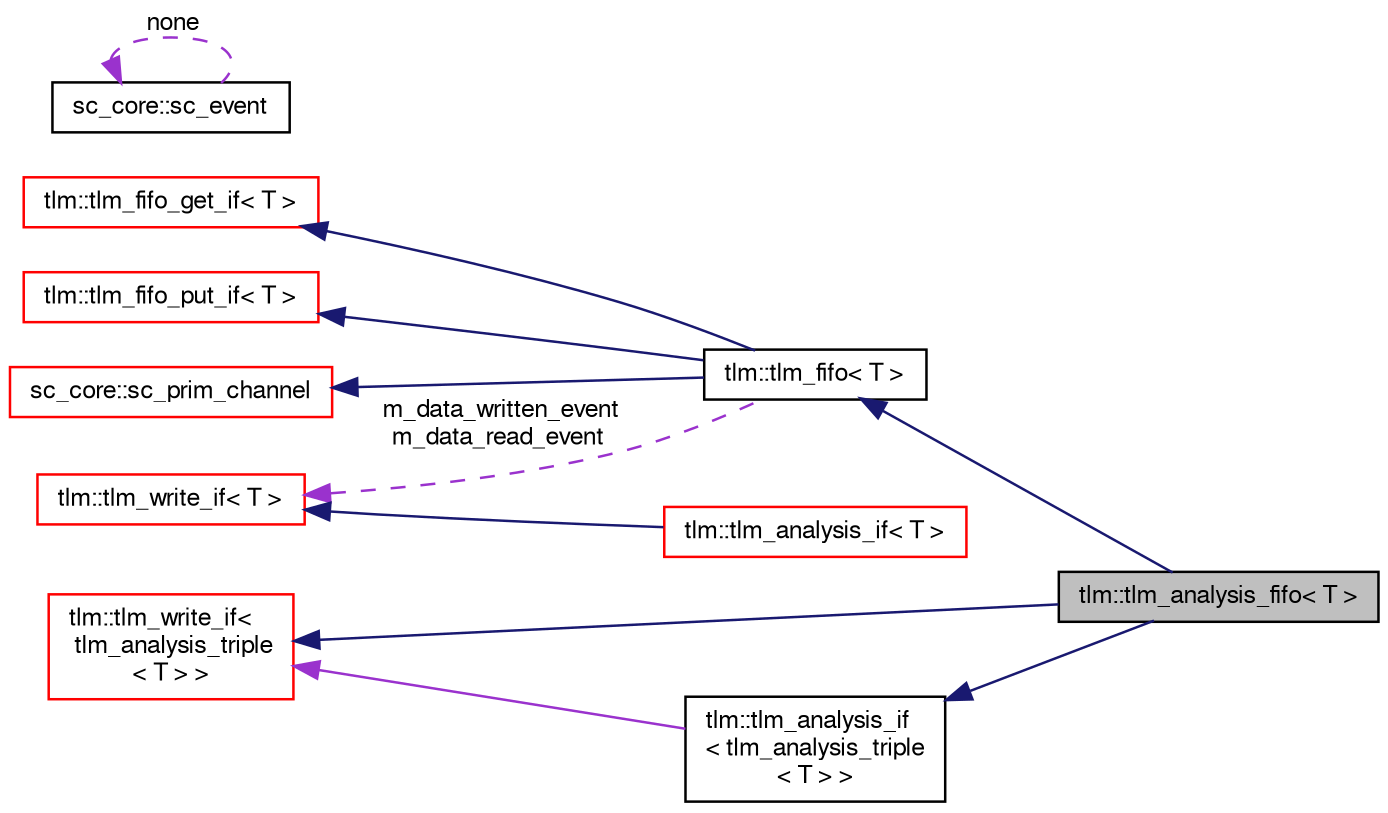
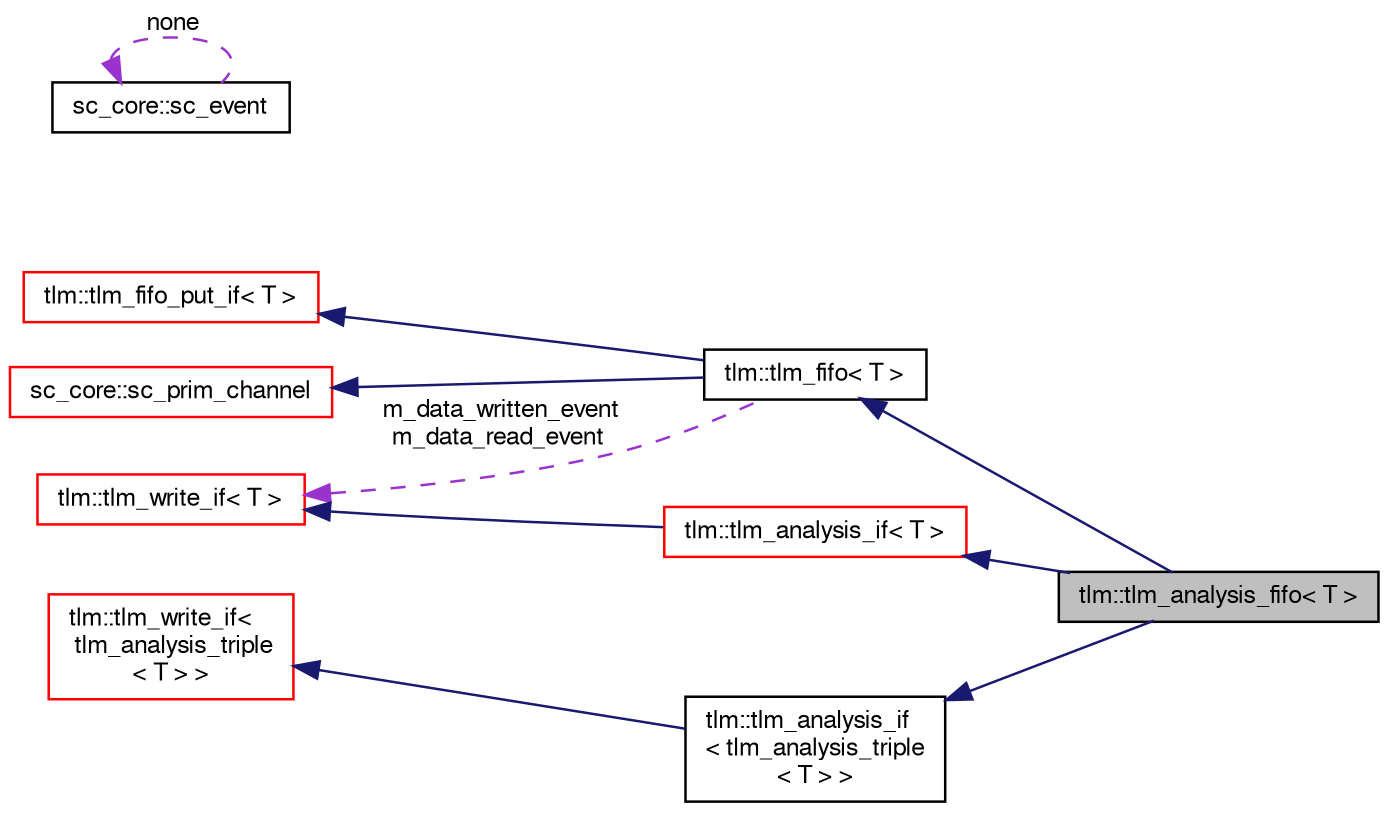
(171, 202) -> none
(689, 622) -> (1029, 566)
(502, 699) -> (502, 699)
